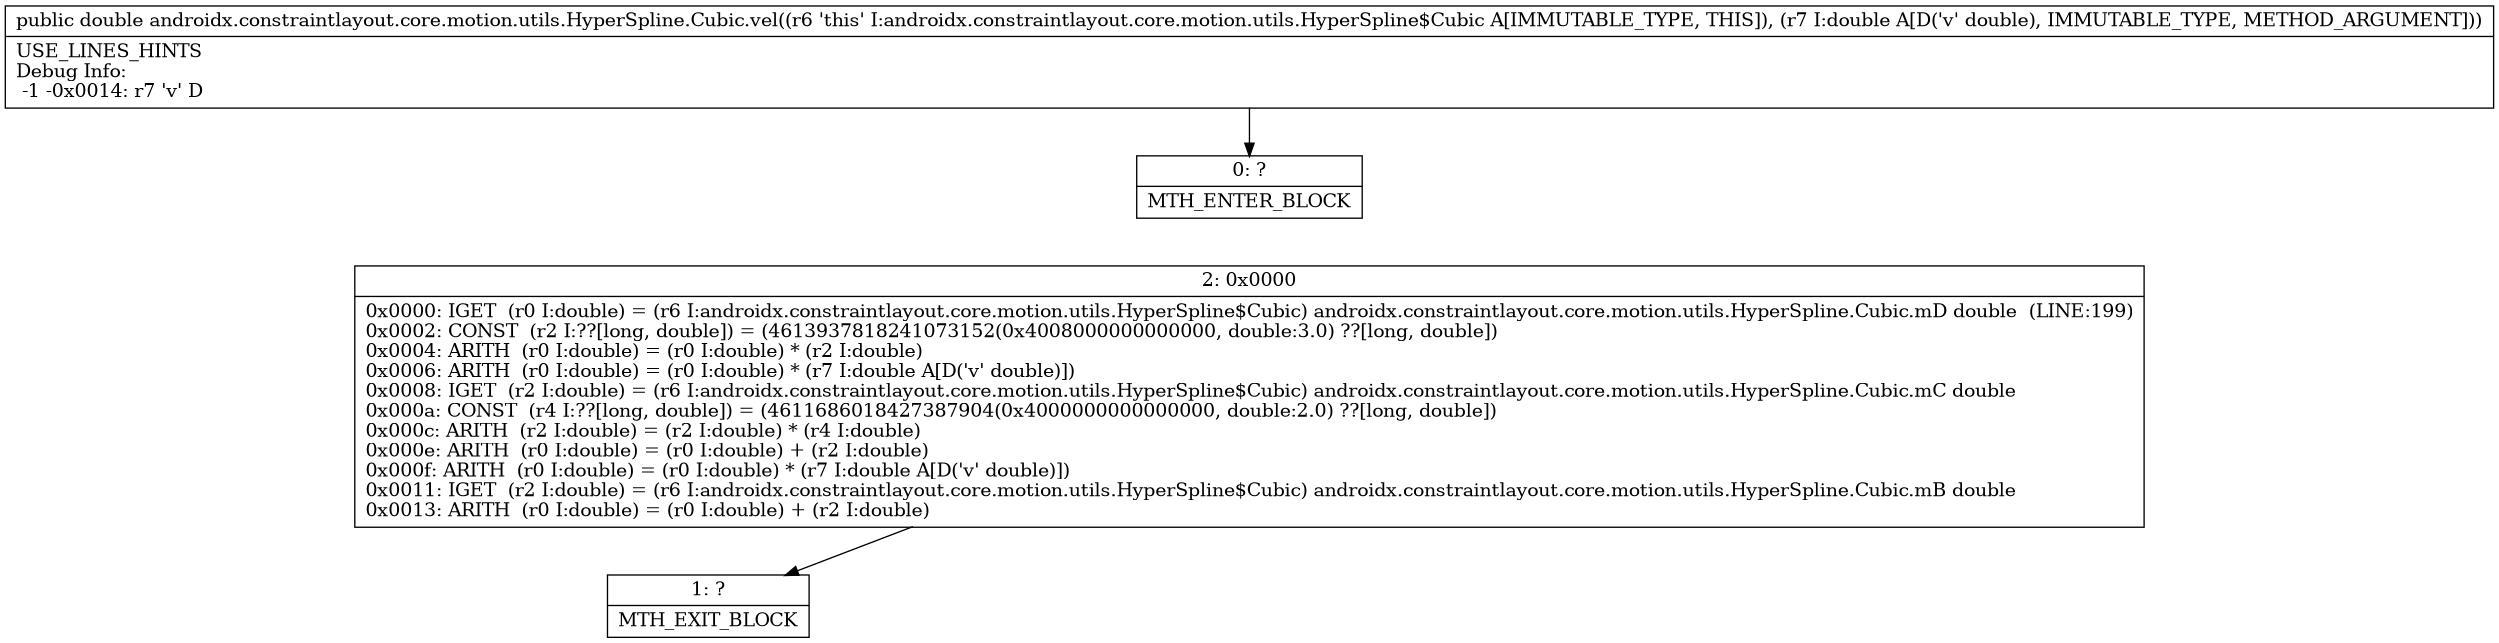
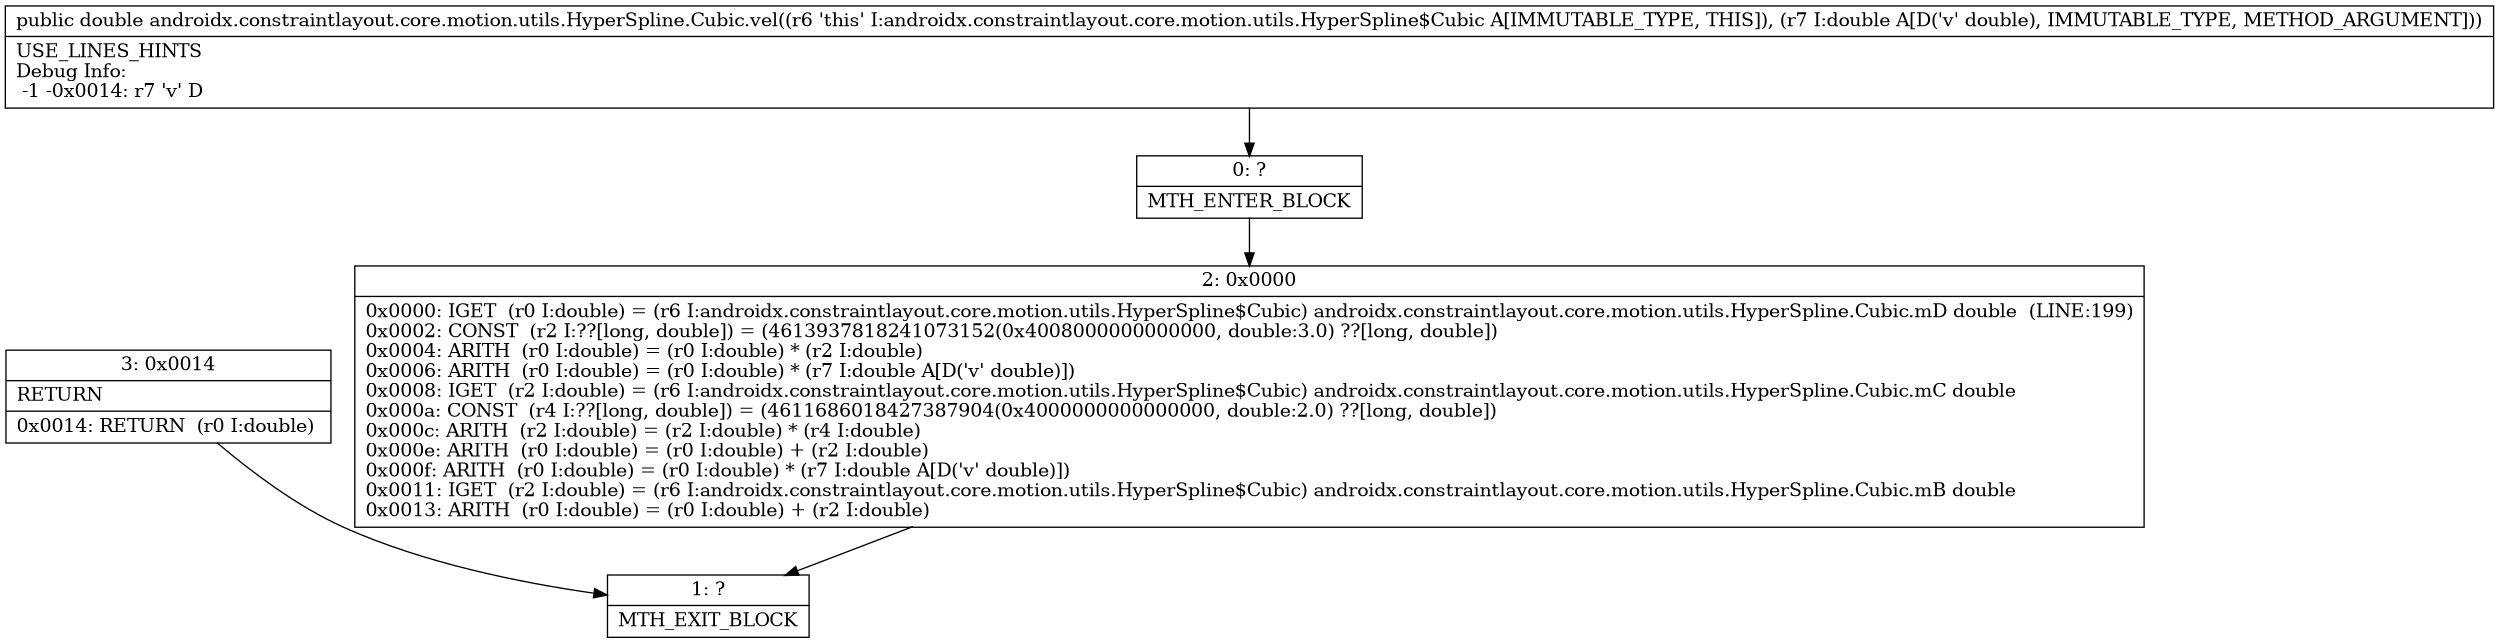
none -> (1249, 235)
none -> (168, 397)
